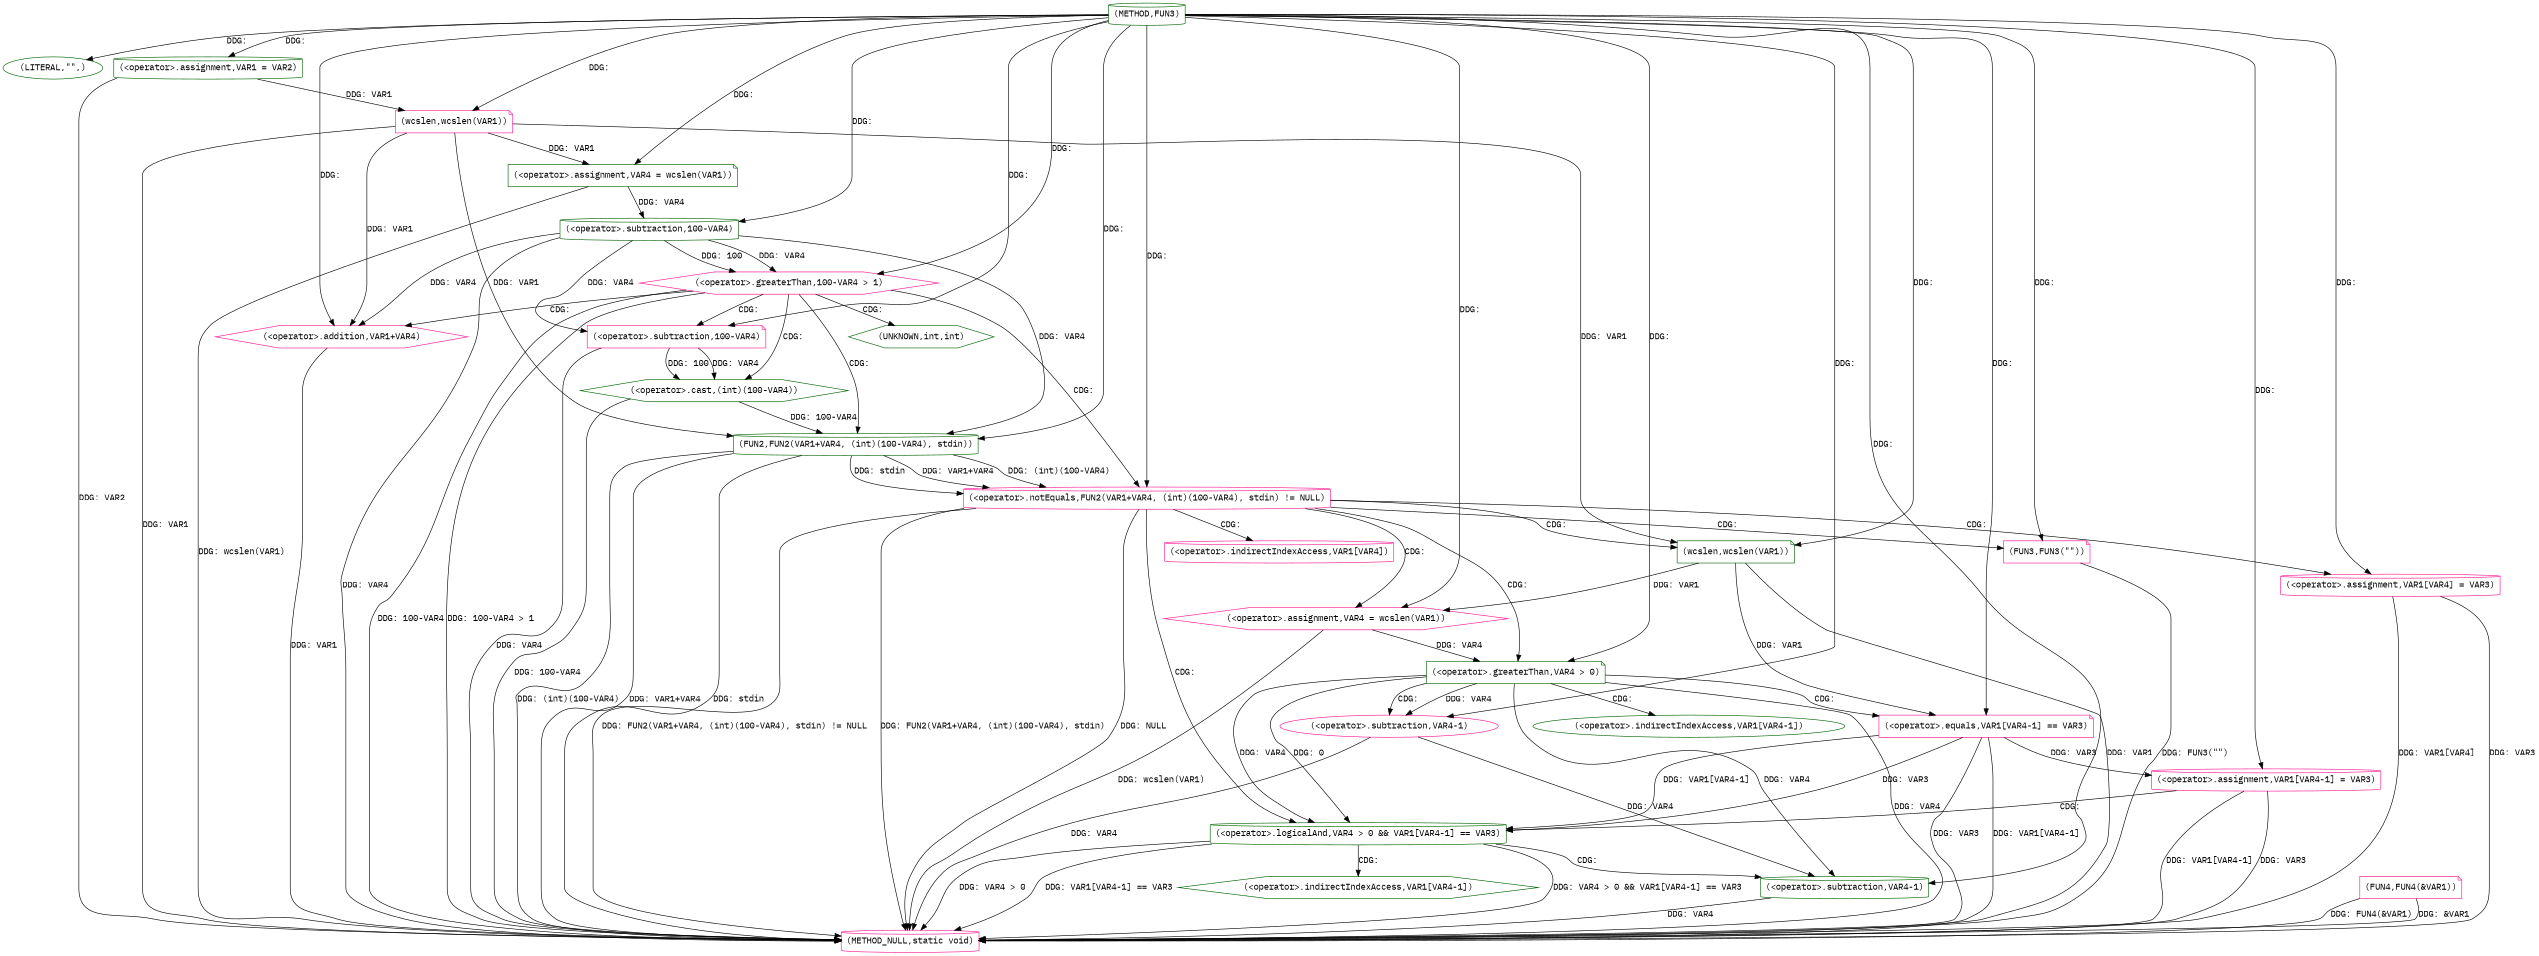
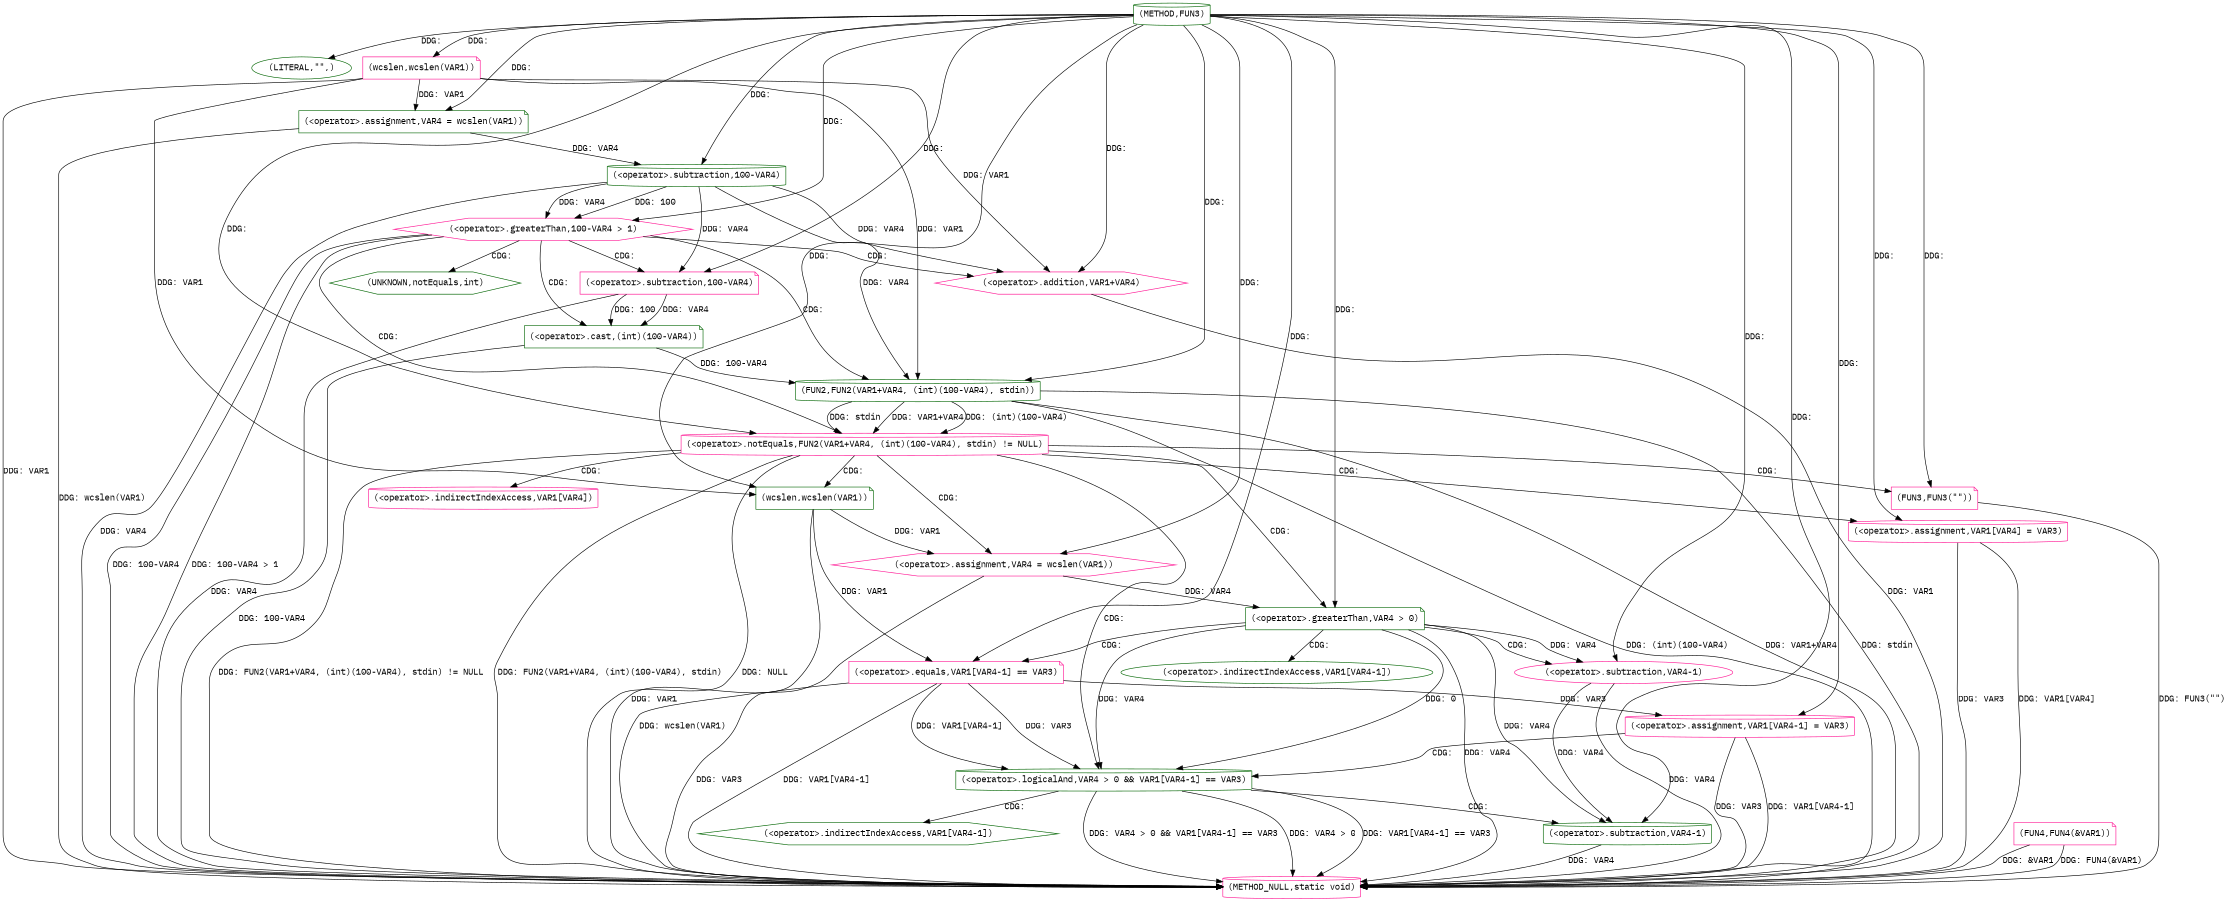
(208, 68) -> none
(921, 337) -> (425, 283)
(714, 391) -> (614, 337)
